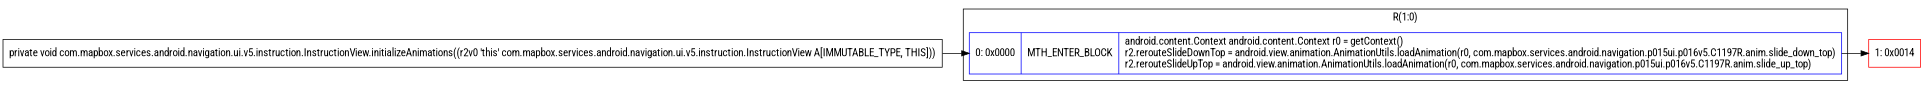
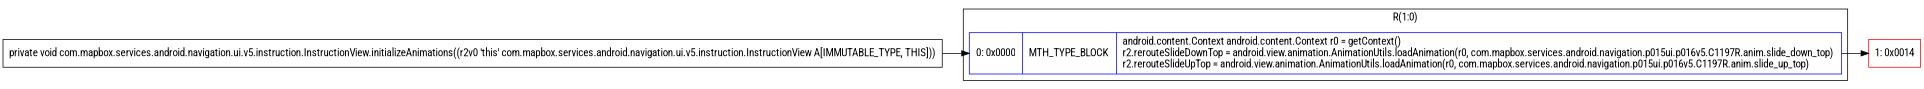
(1070, 53) -> (1068, 53)
